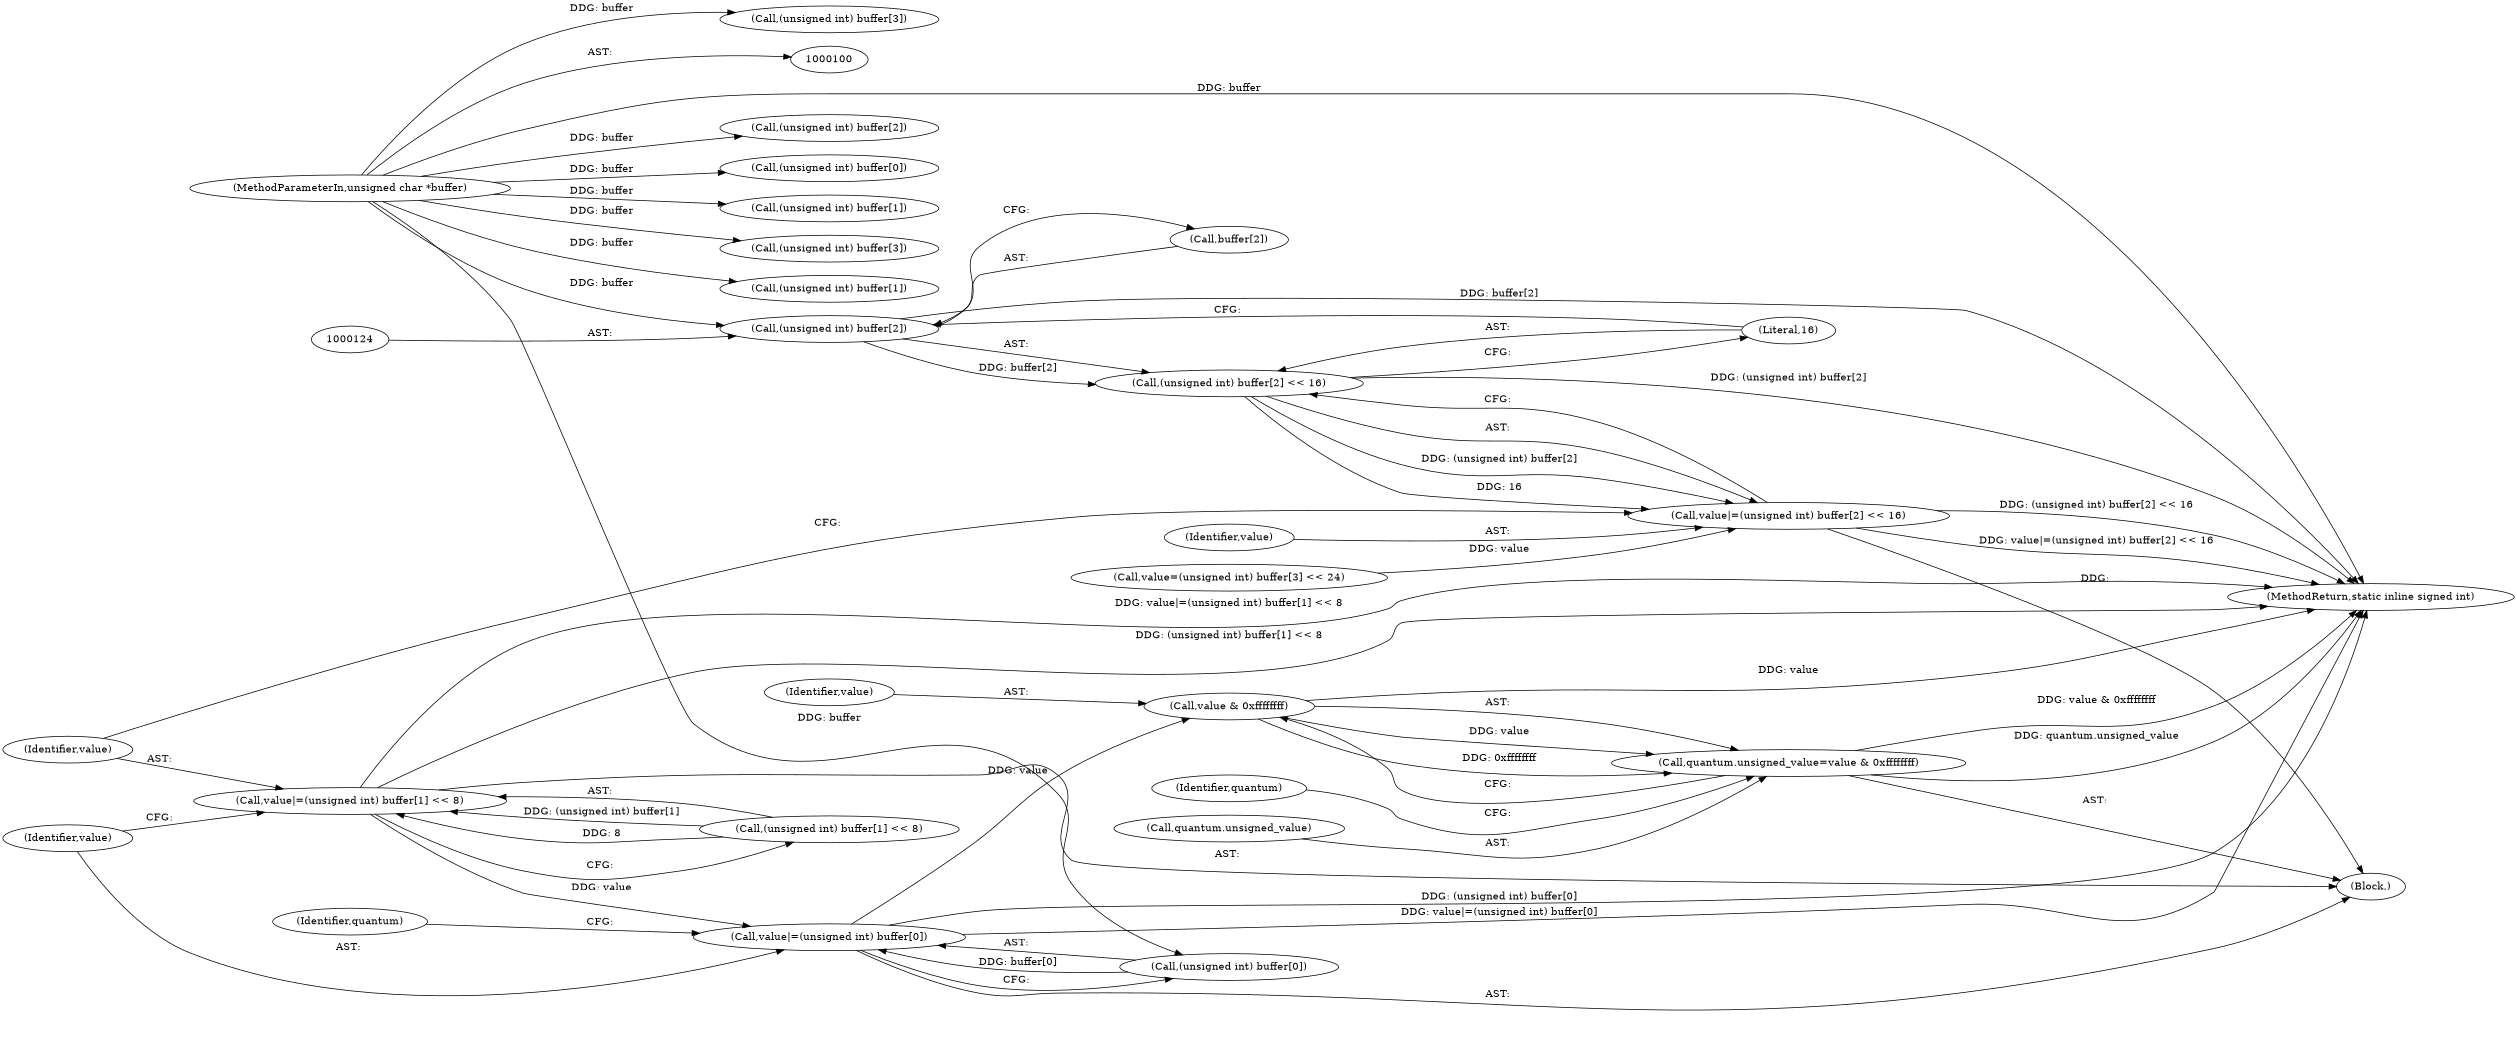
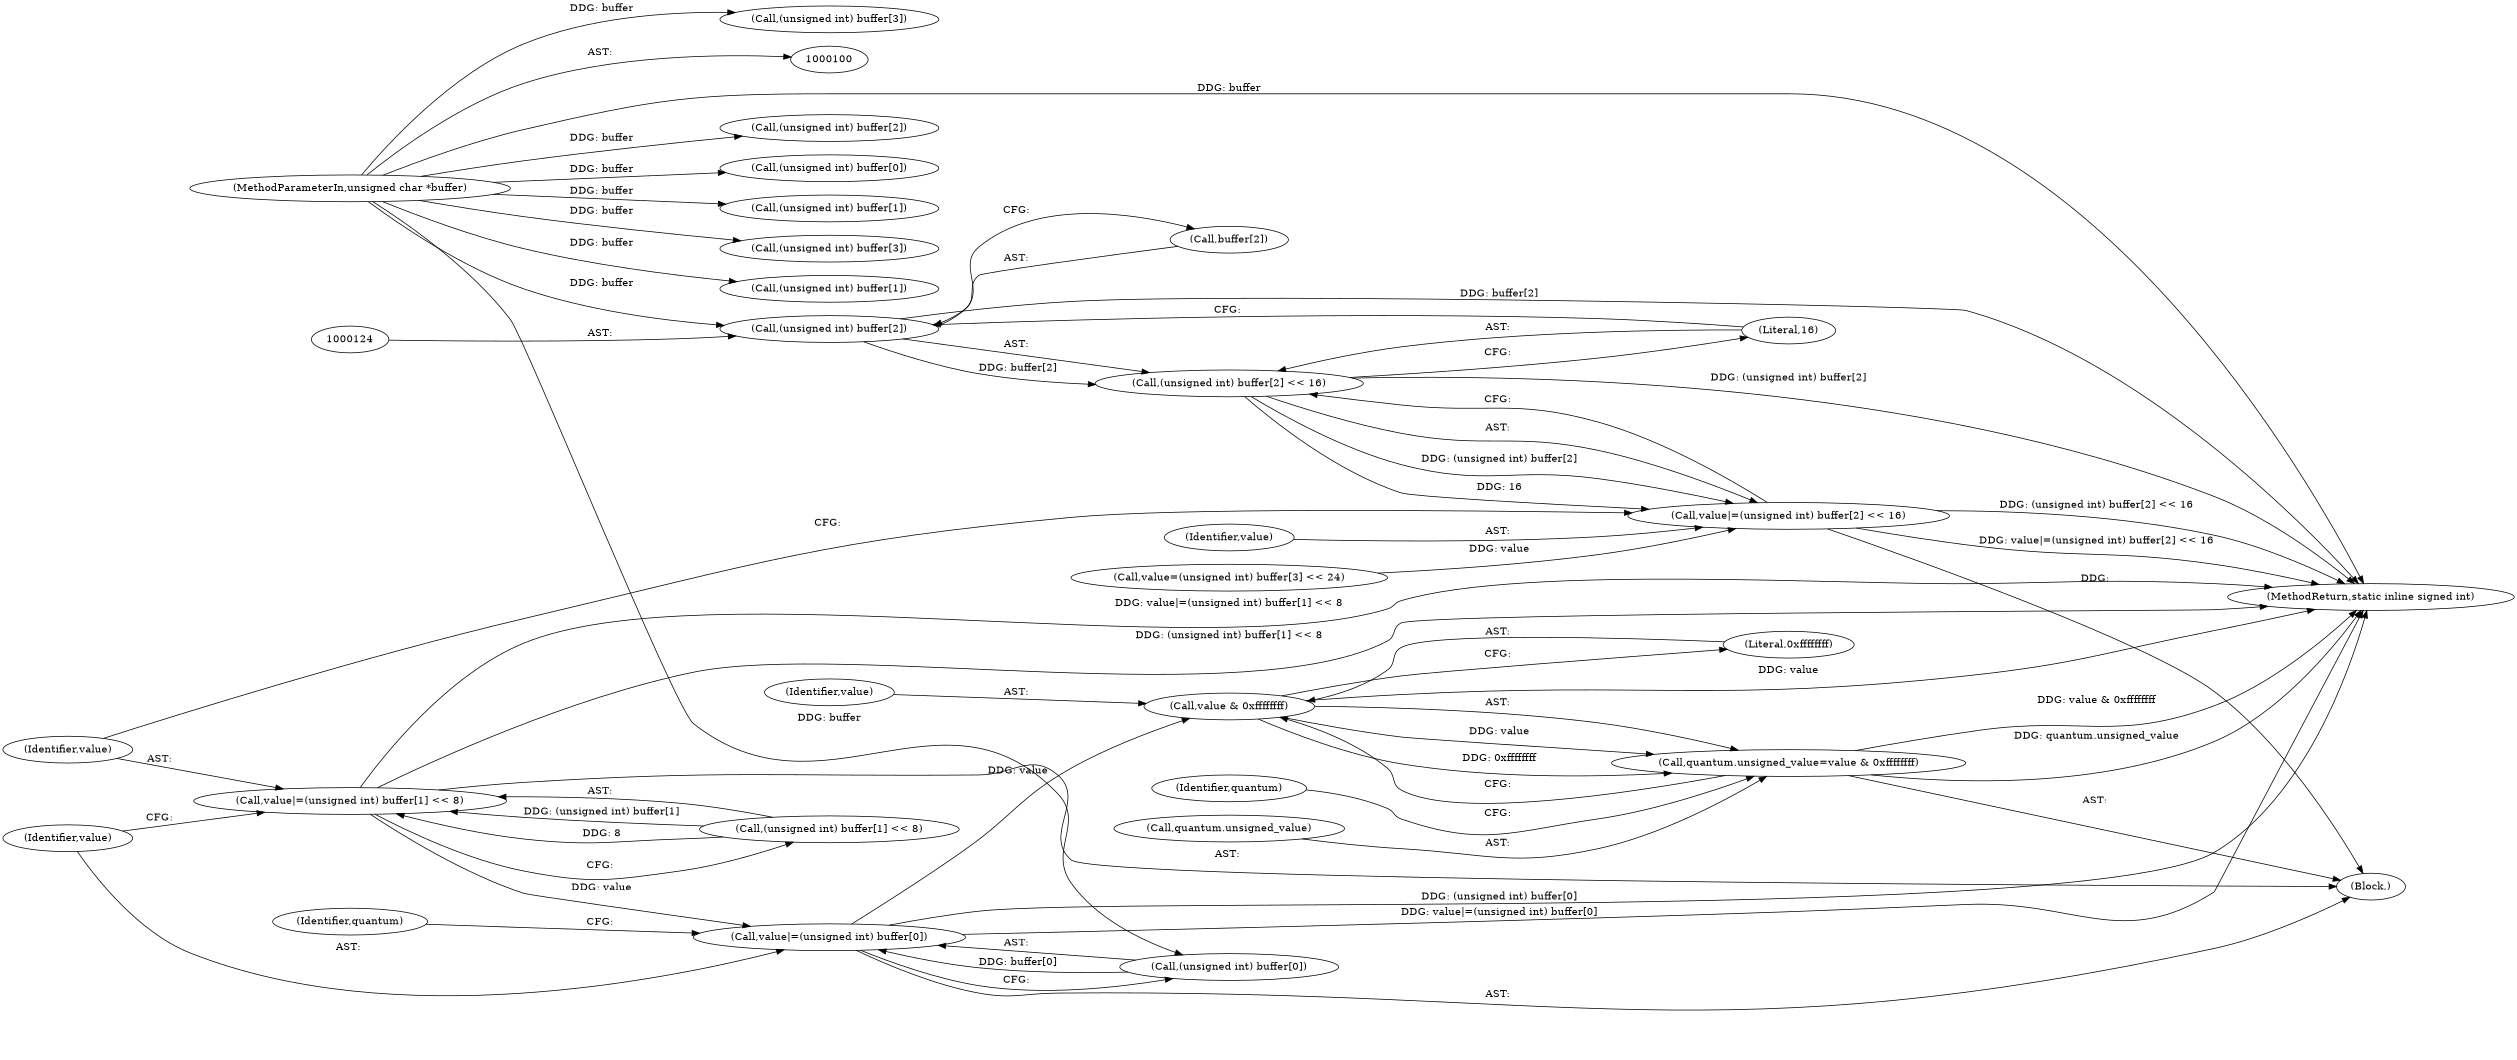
none -> (1789, 645)
